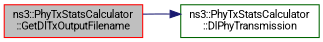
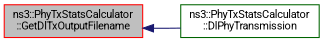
(156, 14) -> (167, 28)
